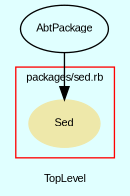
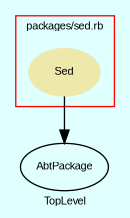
(64, 76) -> (64, 115)
